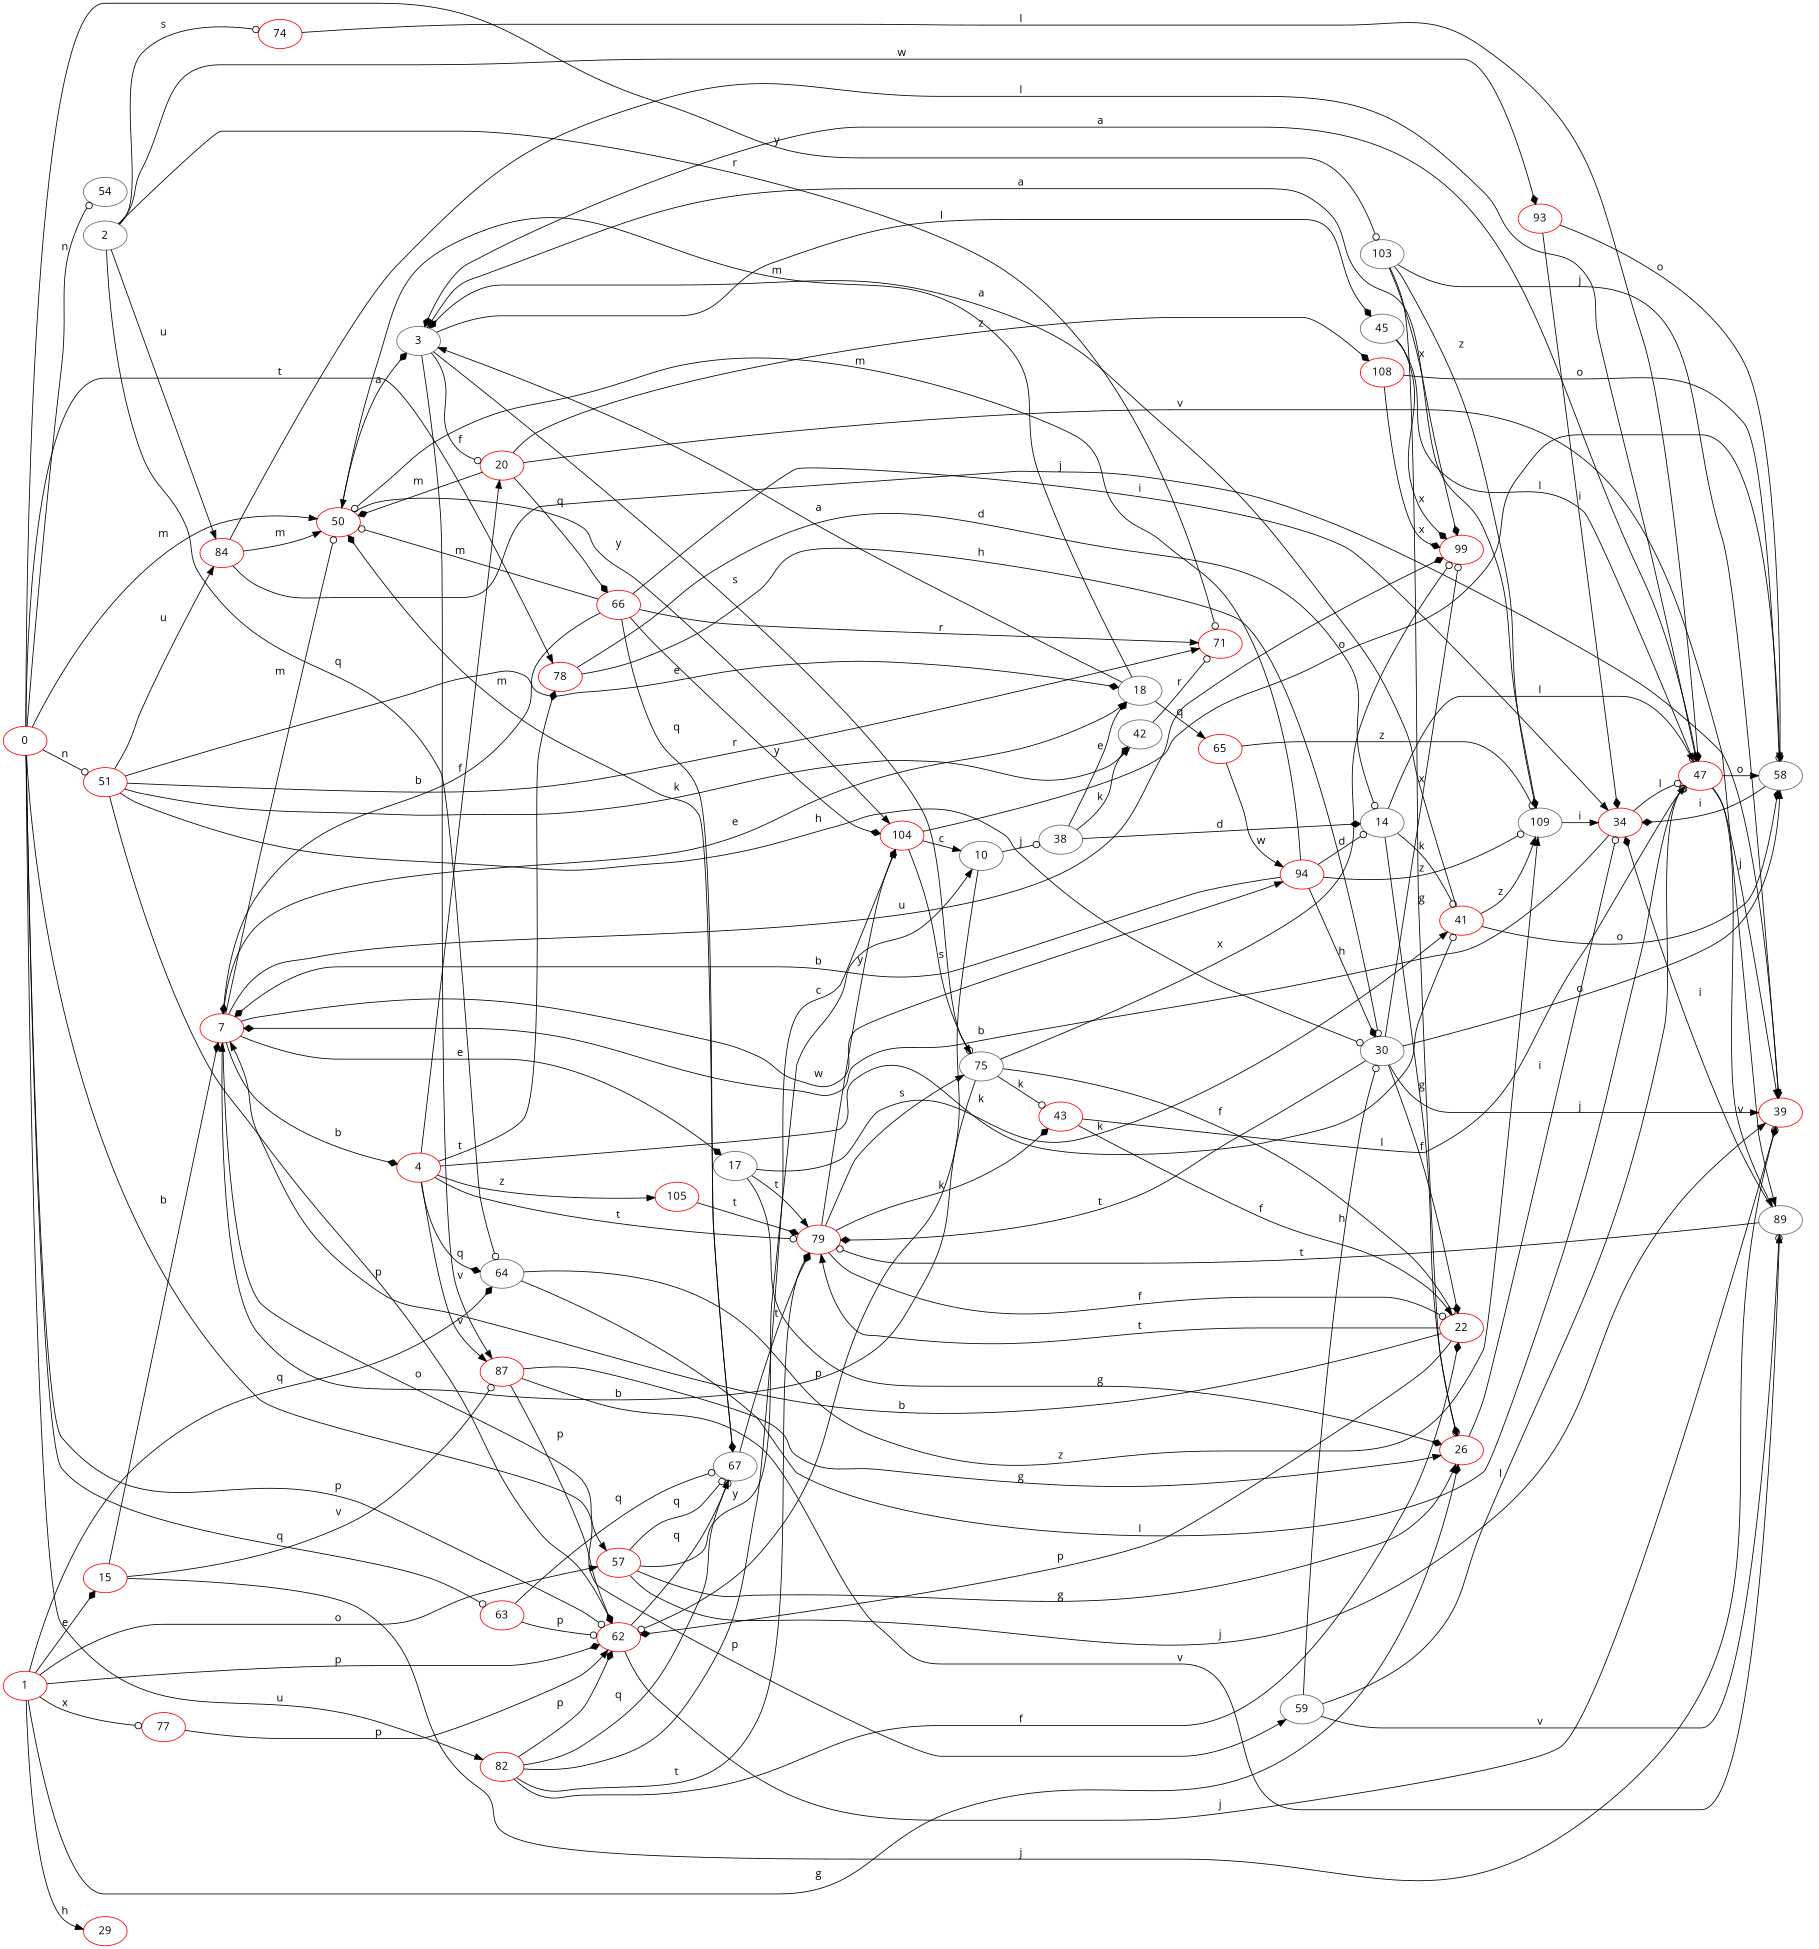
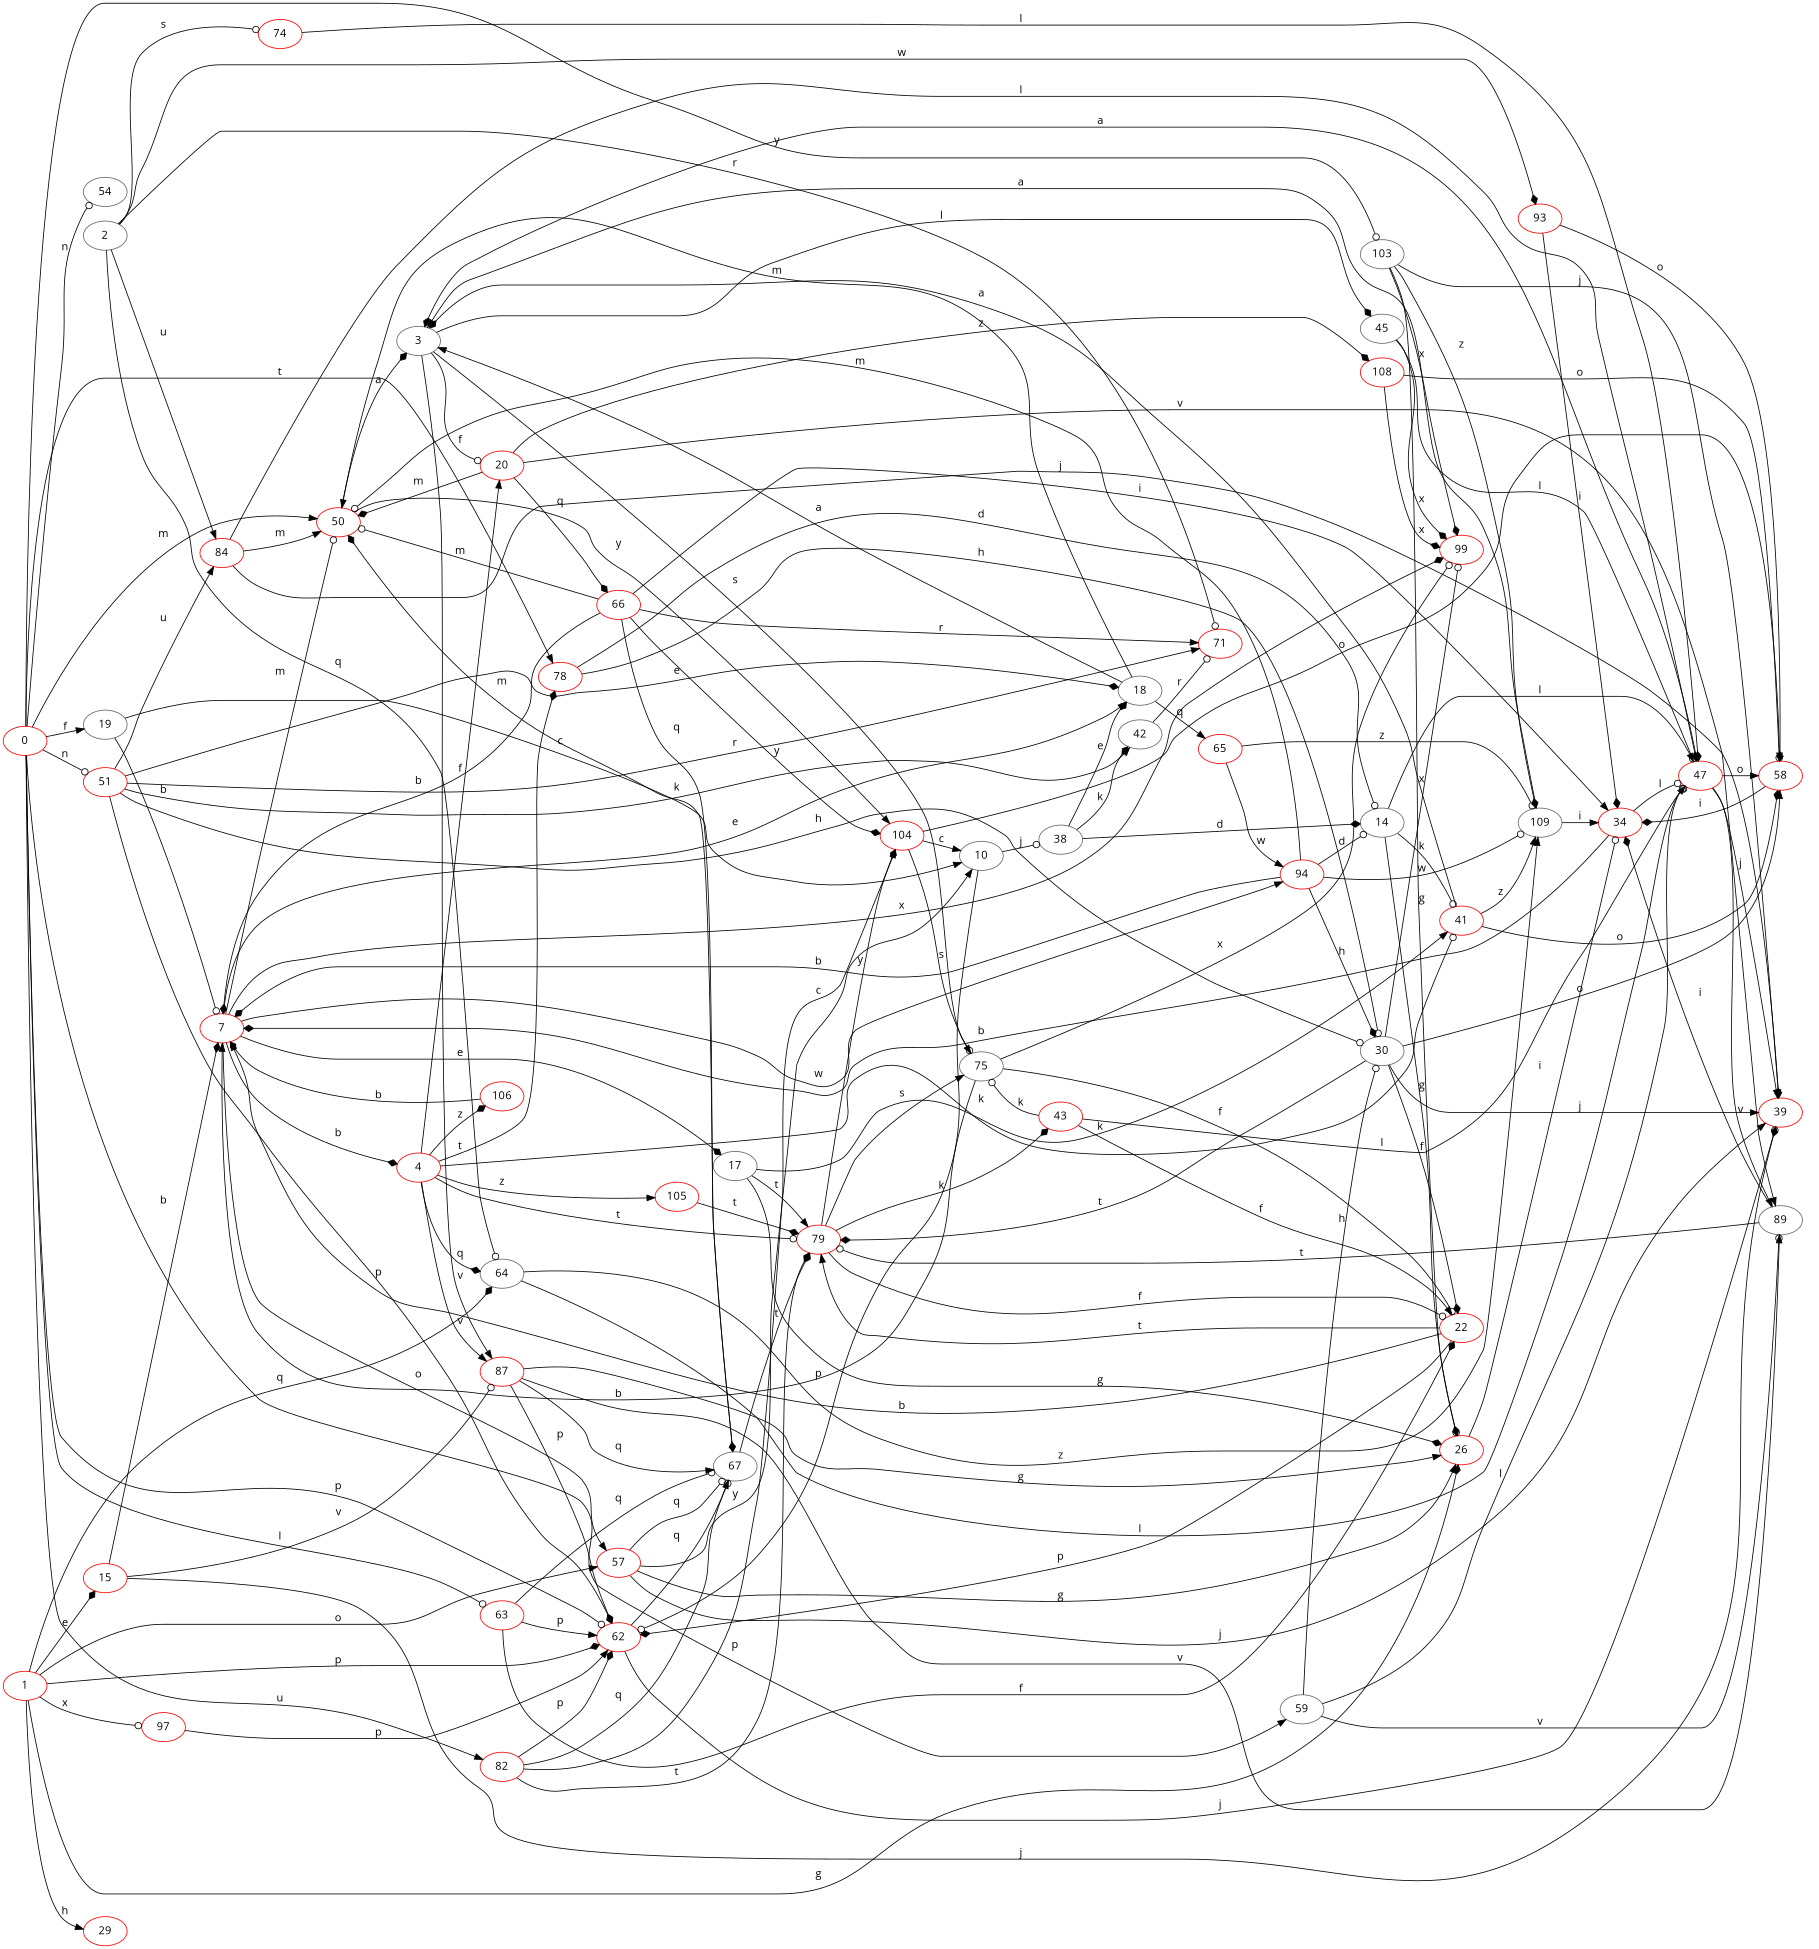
none -> (105, 725)
(1781, 776) -> (1781, 776)
(1422, 868) -> (1422, 868)
(902, 906) -> (902, 906)
(1018, 1090) -> (1013, 1105)
none -> (502, 1096)
none -> (599, 1454)
(280, 1536) -> (280, 1536)
(556, 1630) -> (556, 1630)
(1084, 1726) -> (1020, 1695)
(164, 1727) -> (164, 1727)
